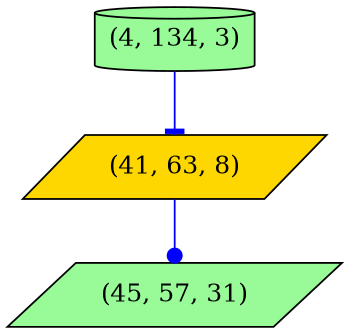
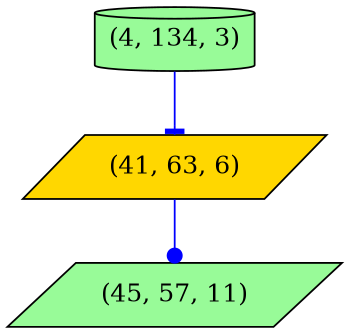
(175, 167) -> (175, 167)
(175, 295) -> (175, 295)
